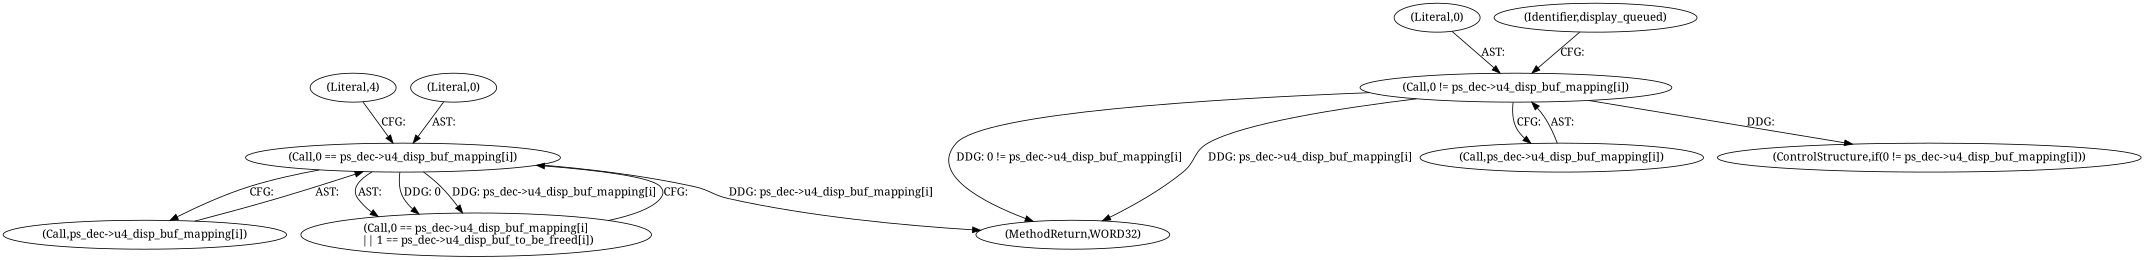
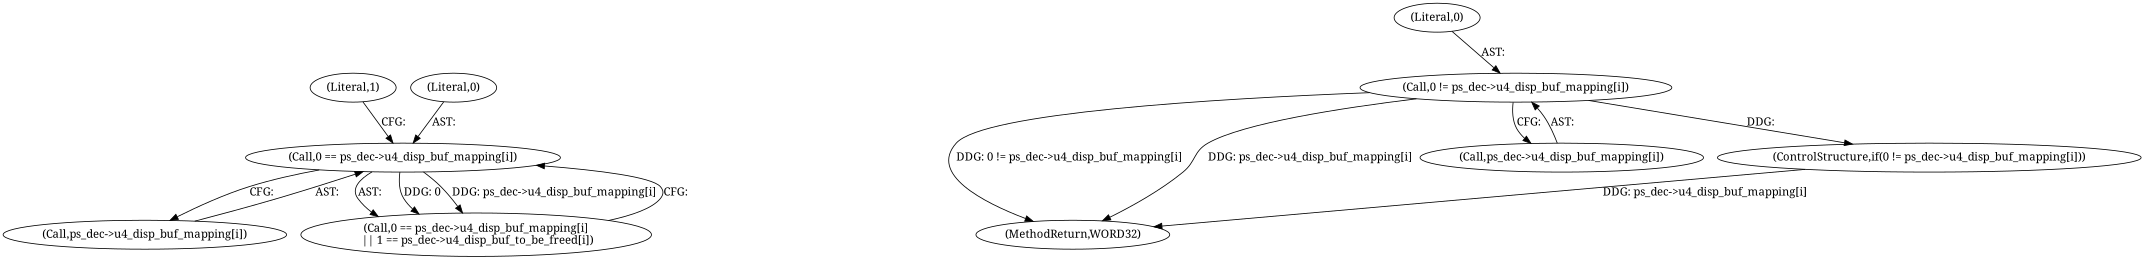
(1596, 18) -> none
(353, 88) -> (353, 88)
(755, 204) -> (1484, 198)
